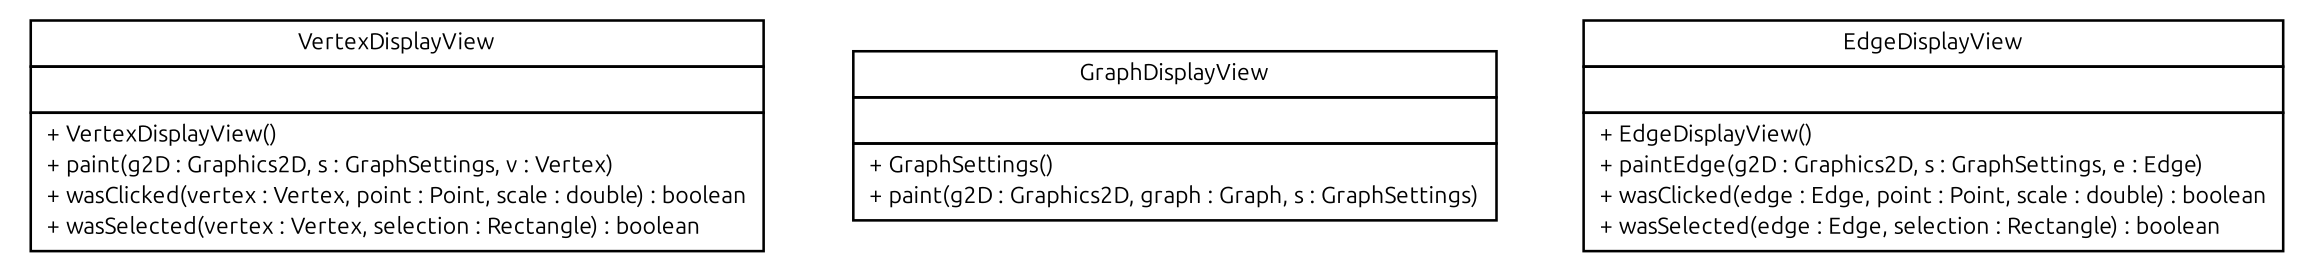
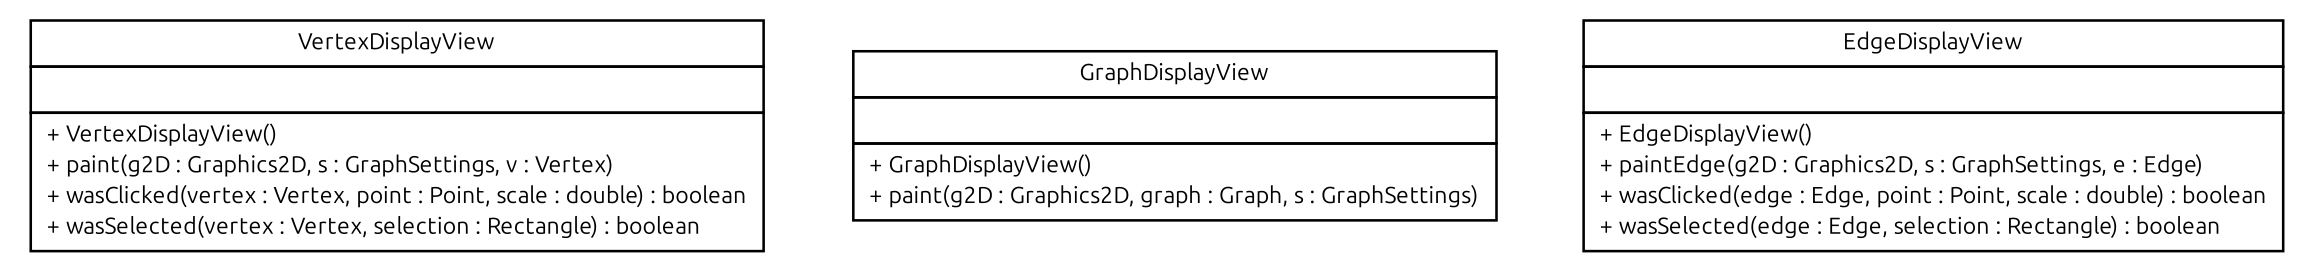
(962, 165) -> (981, 165)
